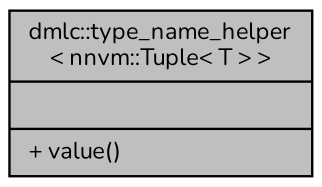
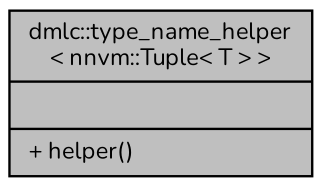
(76, 151) -> (82, 151)
